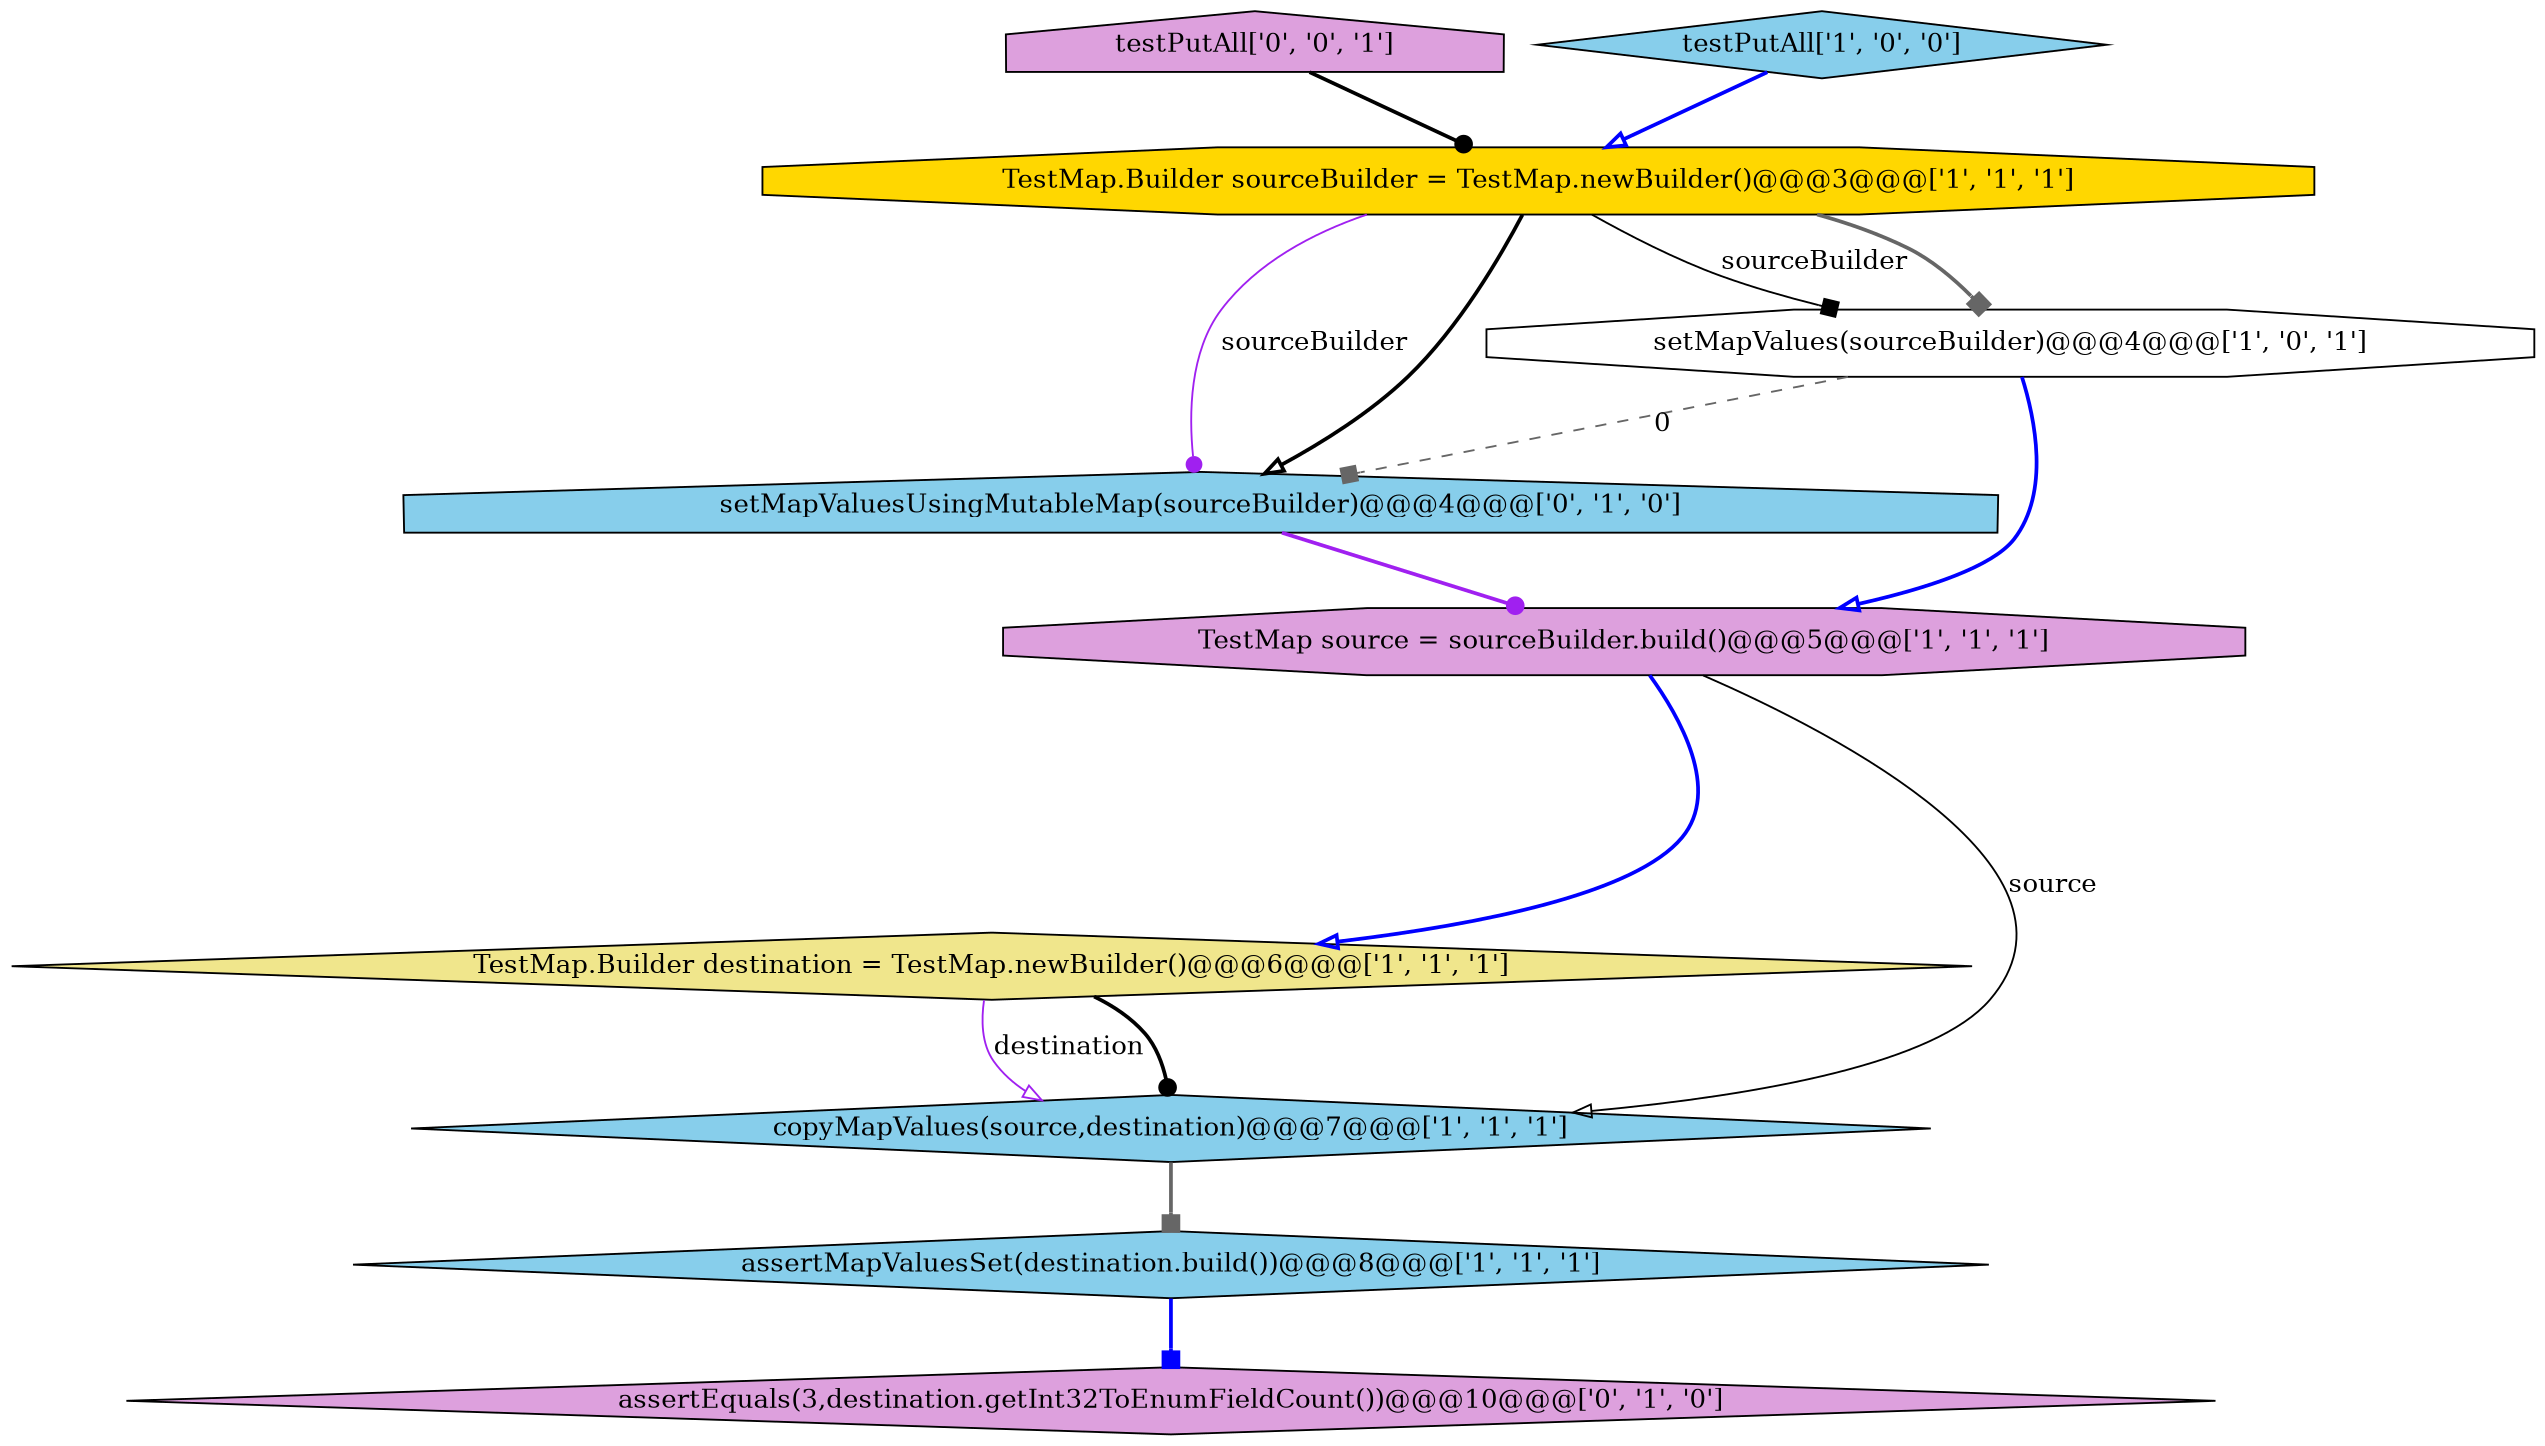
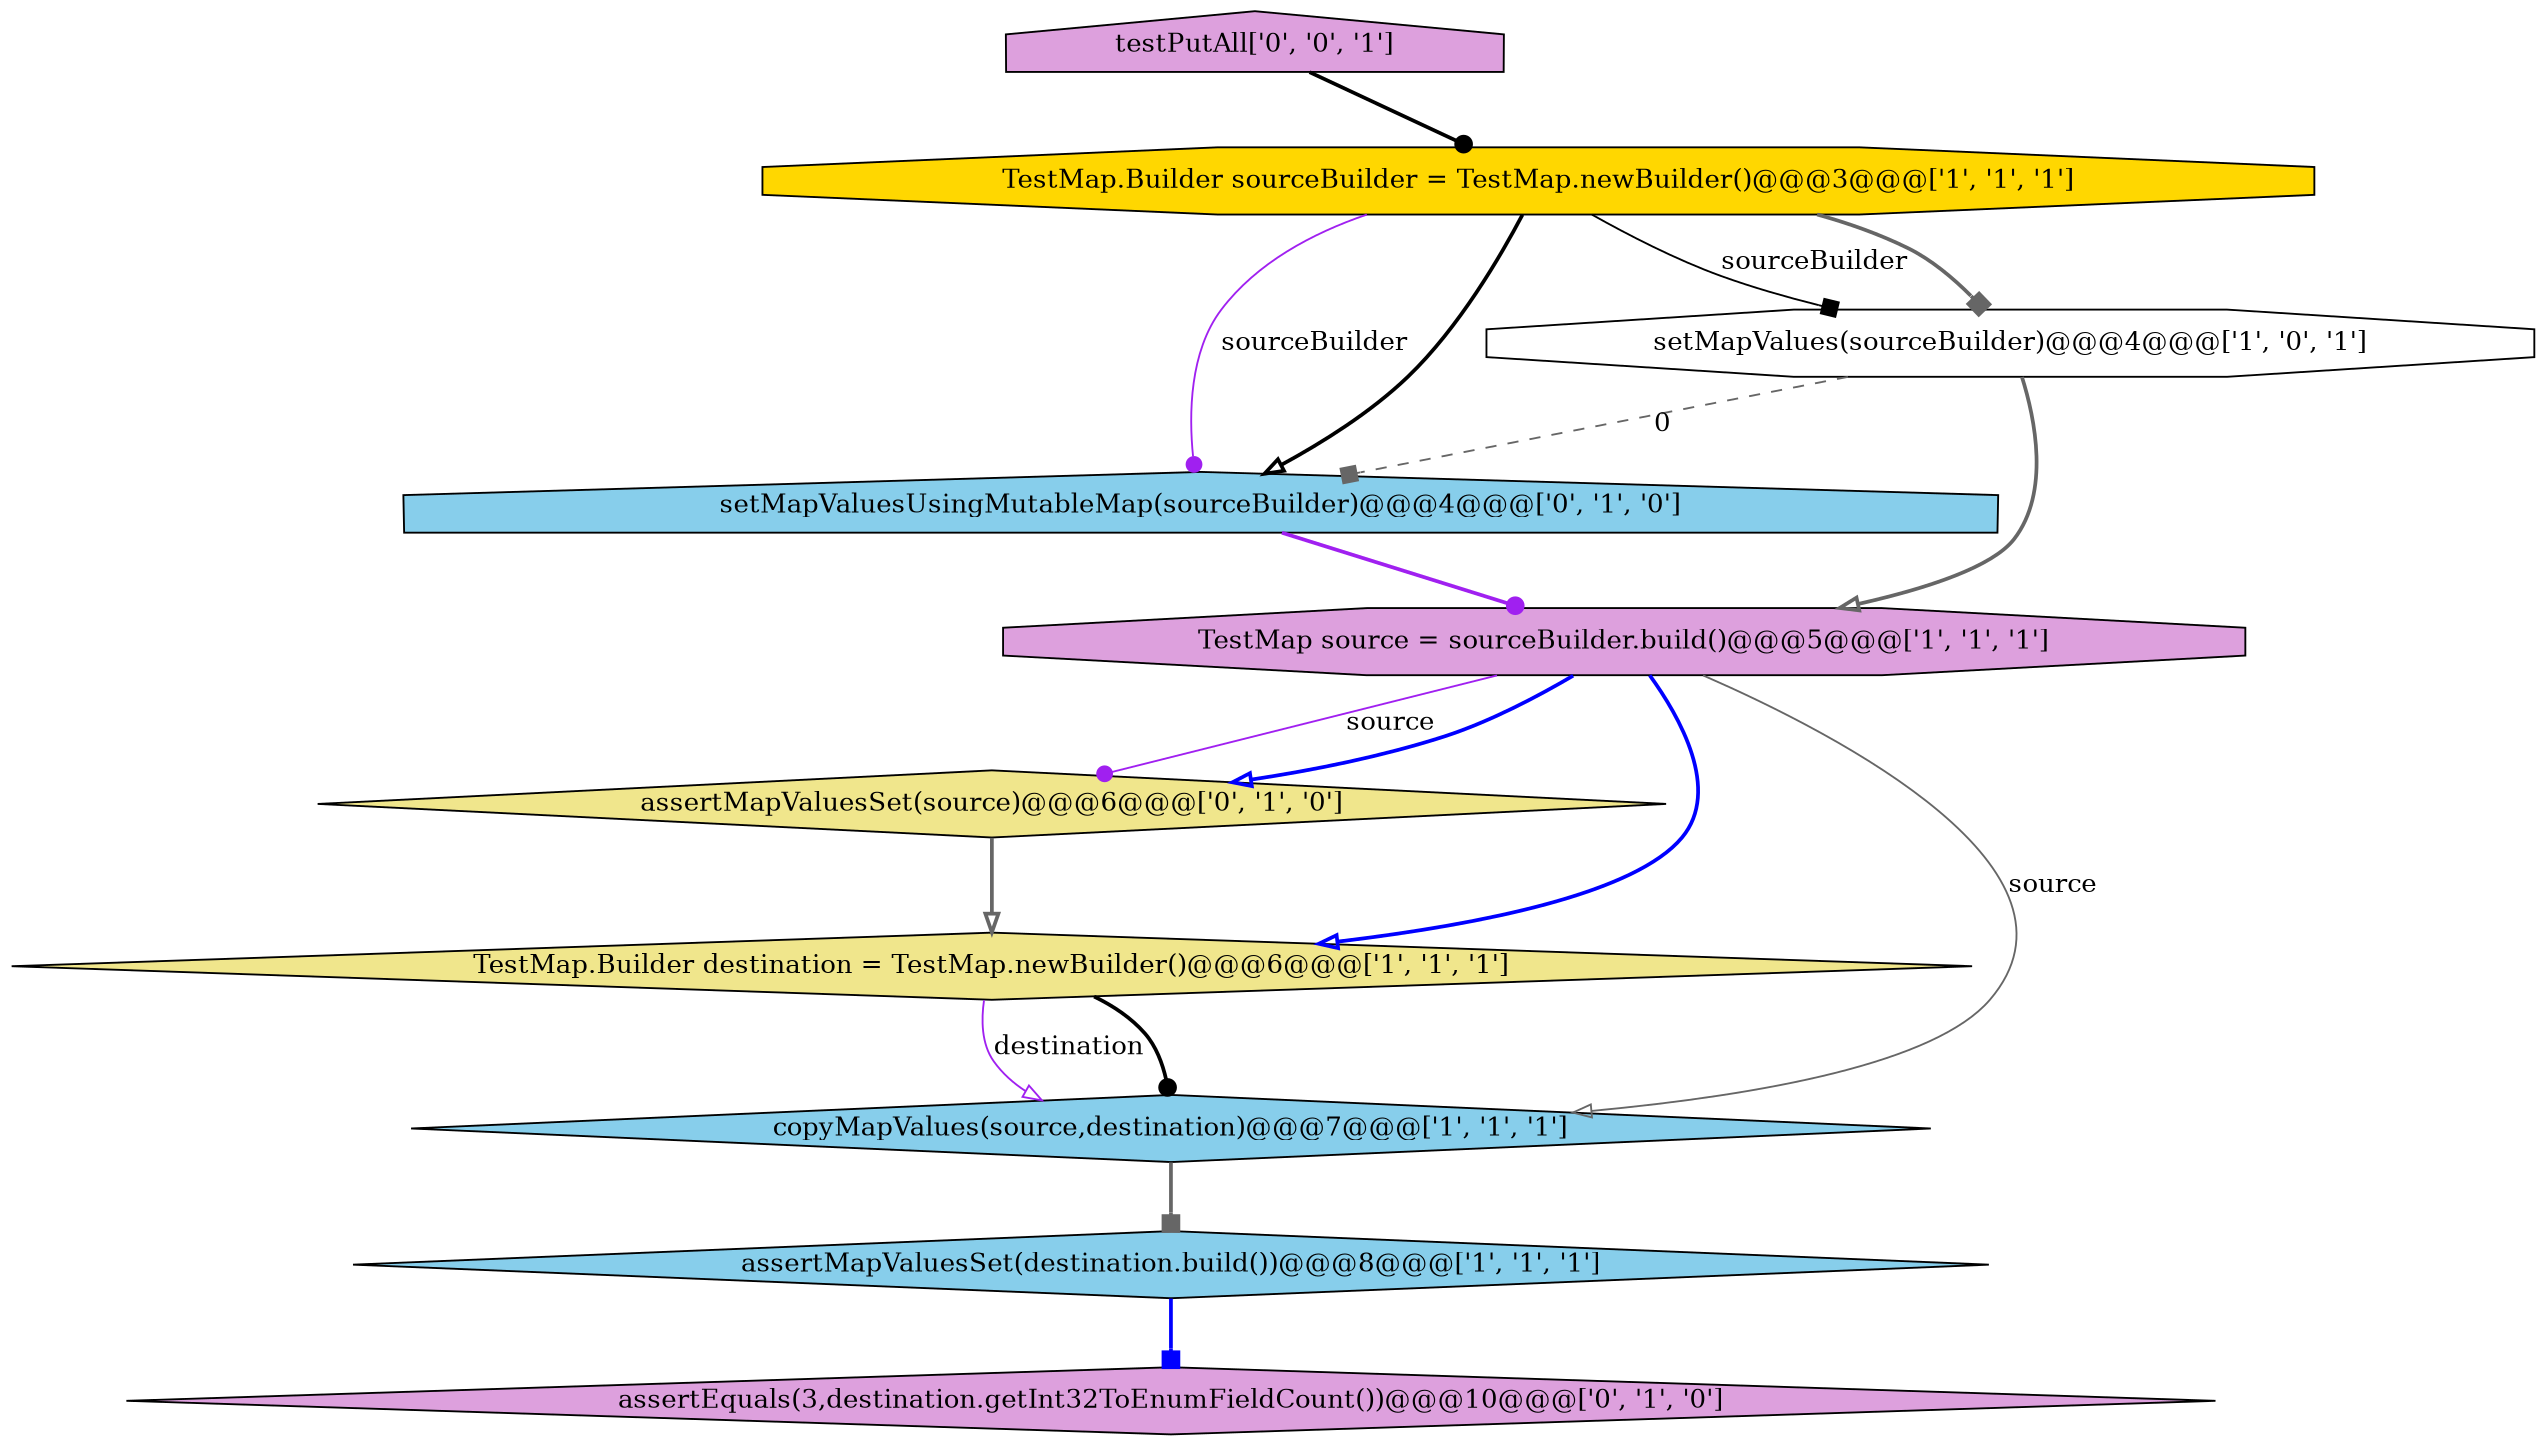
(1822, 45) -> none
(2013, 540) -> (2013, 540)
none -> (992, 804)
(2007, 967) -> (2007, 967)
